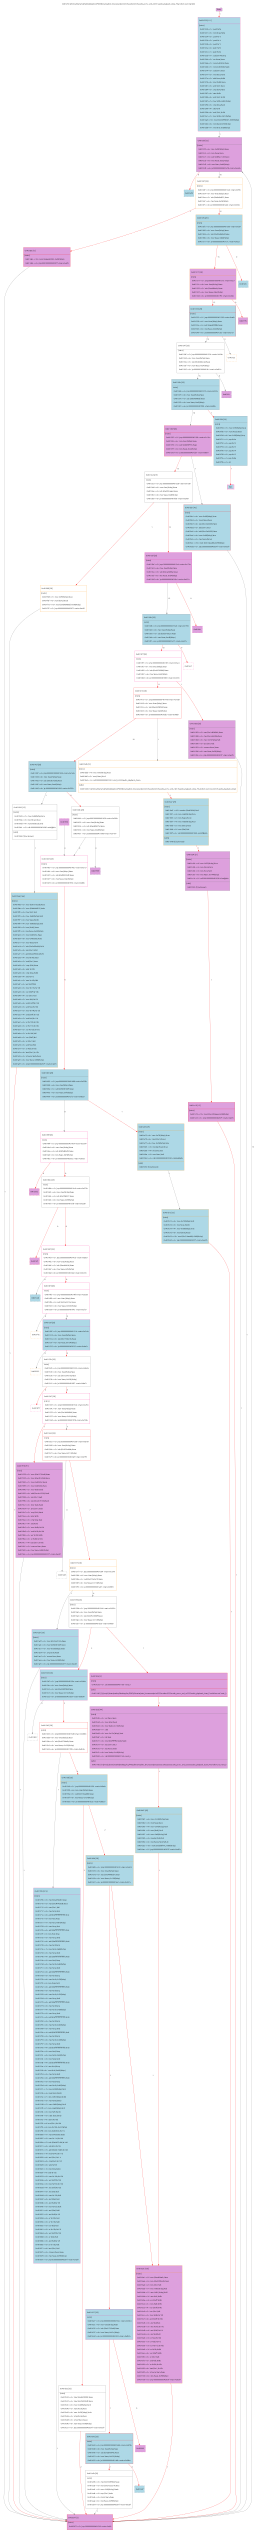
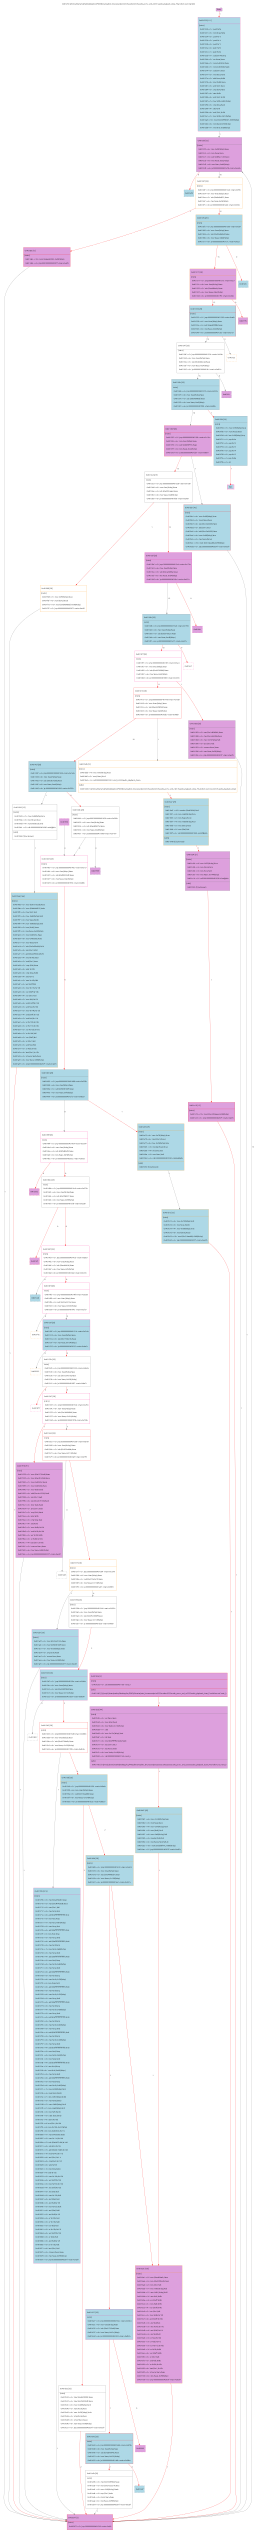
(127, 1650) -> none
